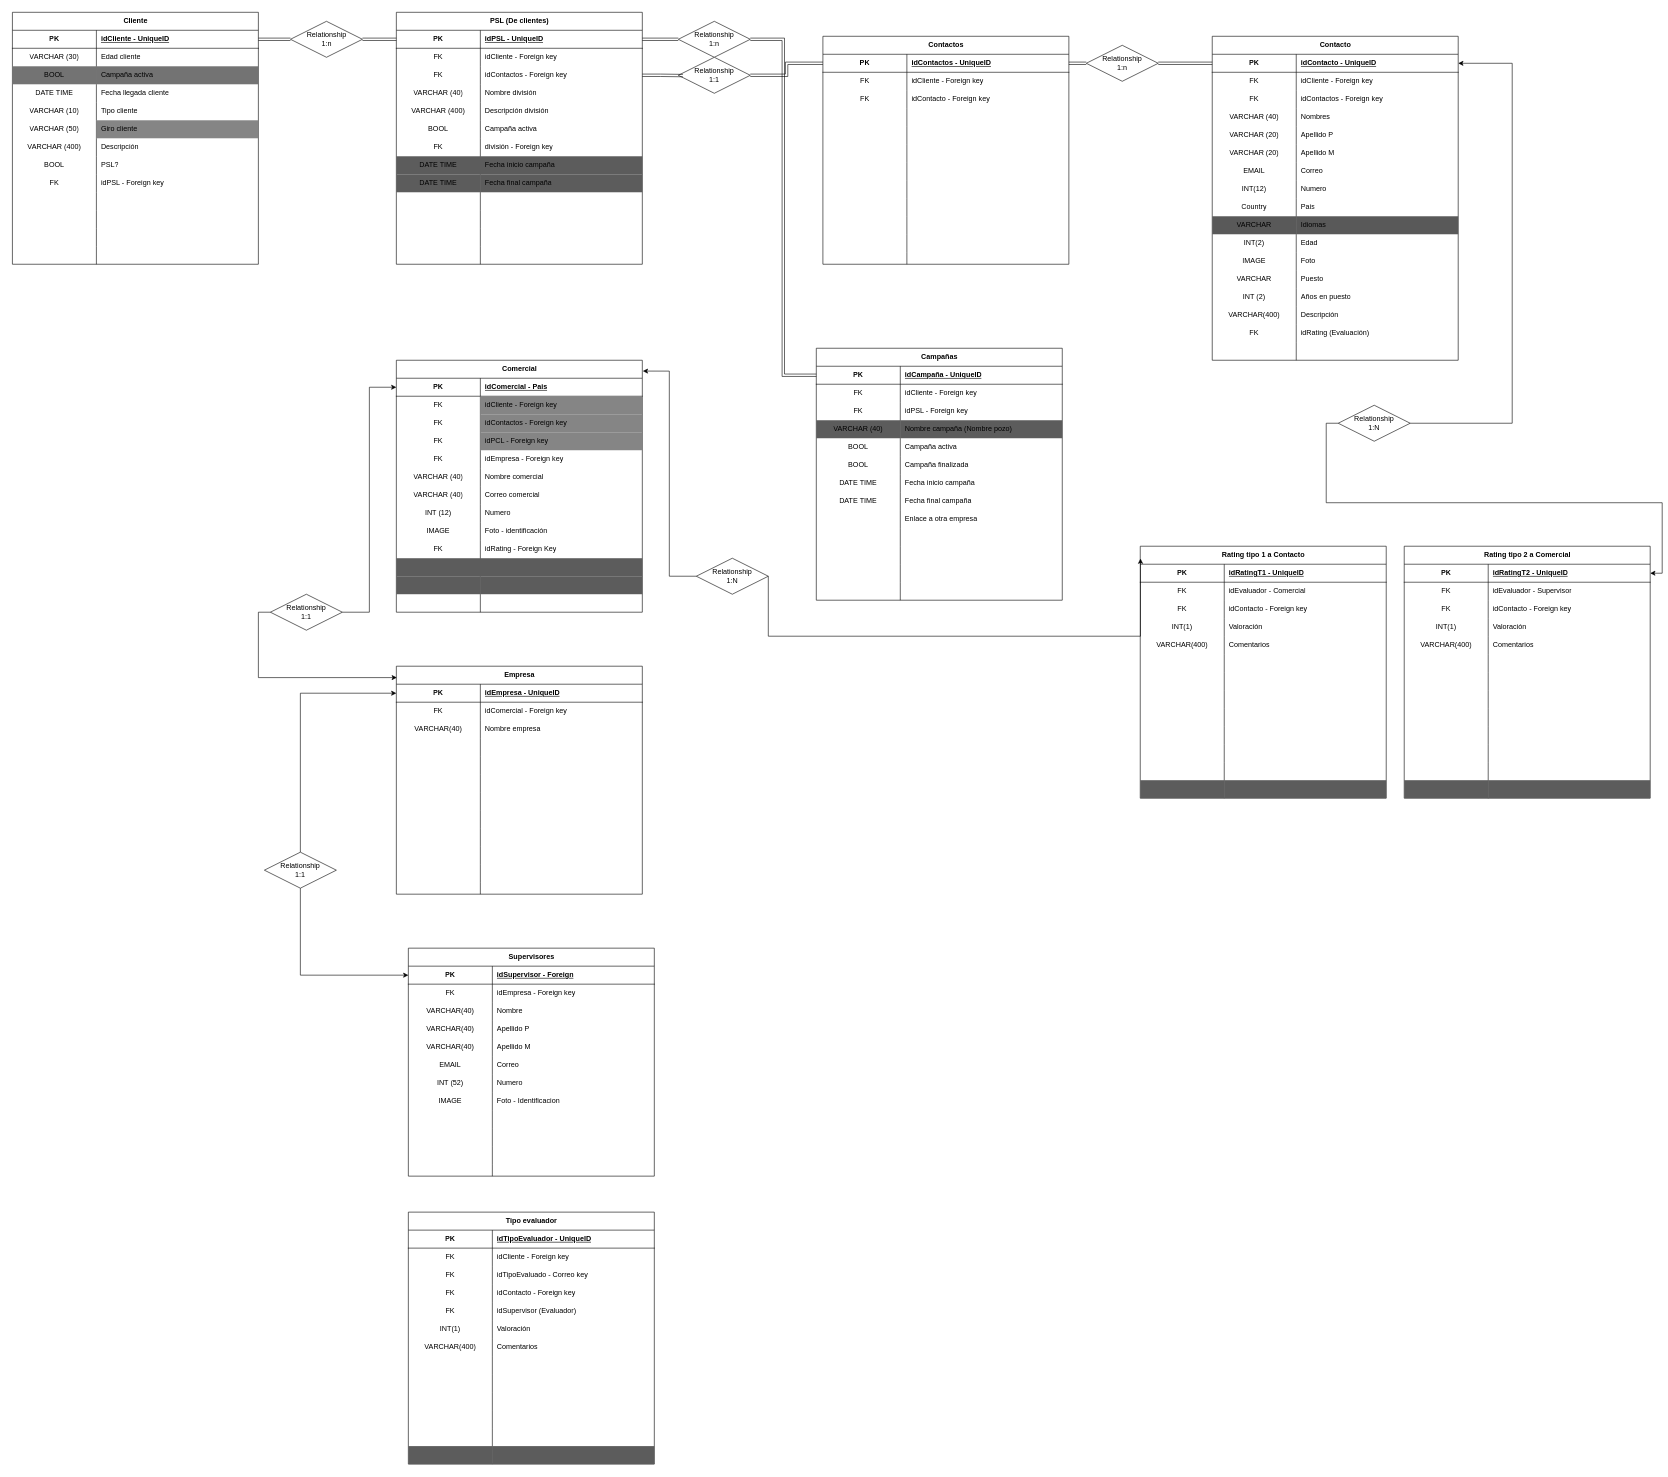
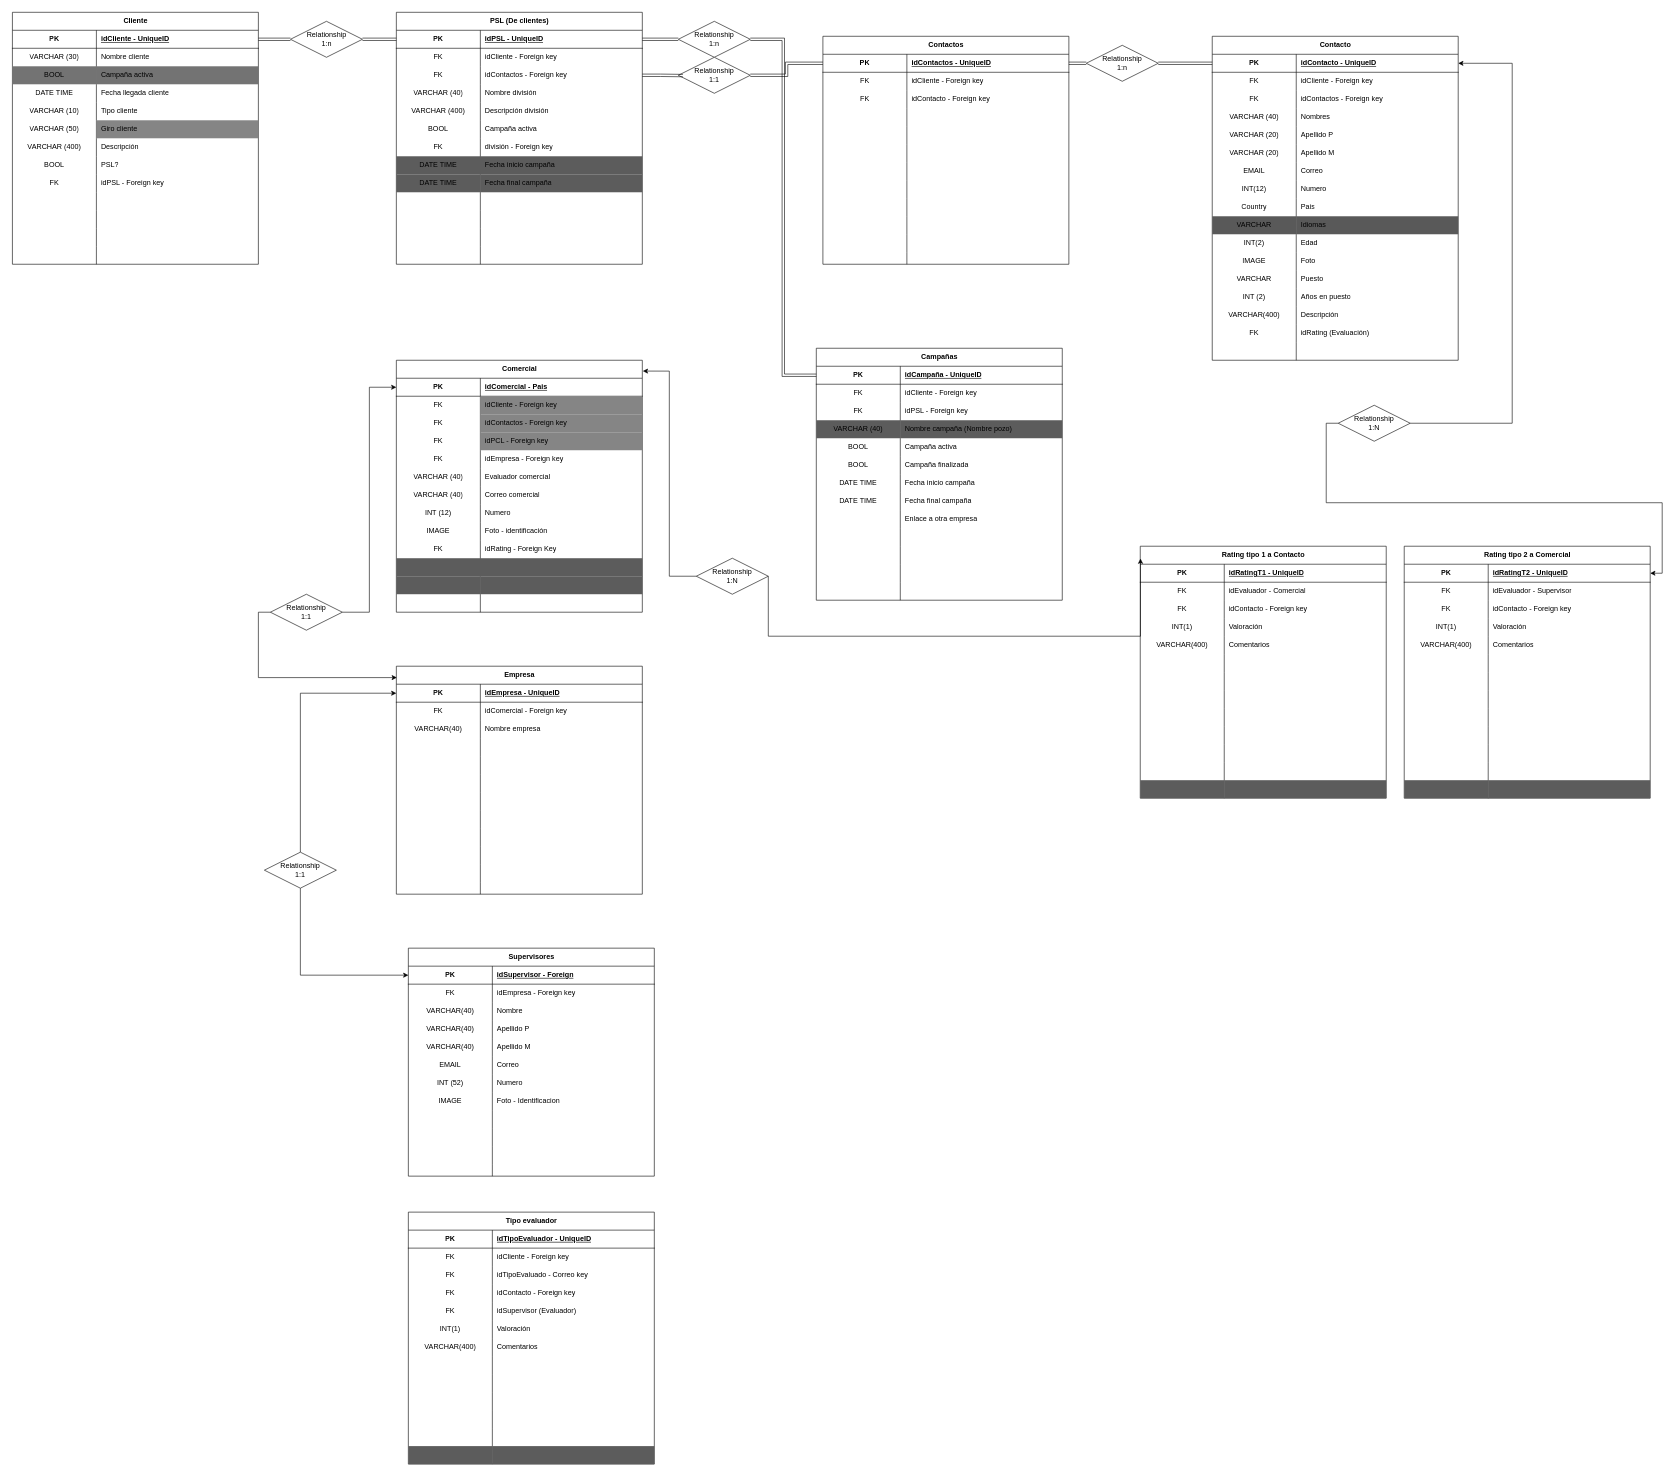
(122, 57) -> (127, 57)
(515, 477) -> (520, 477)
